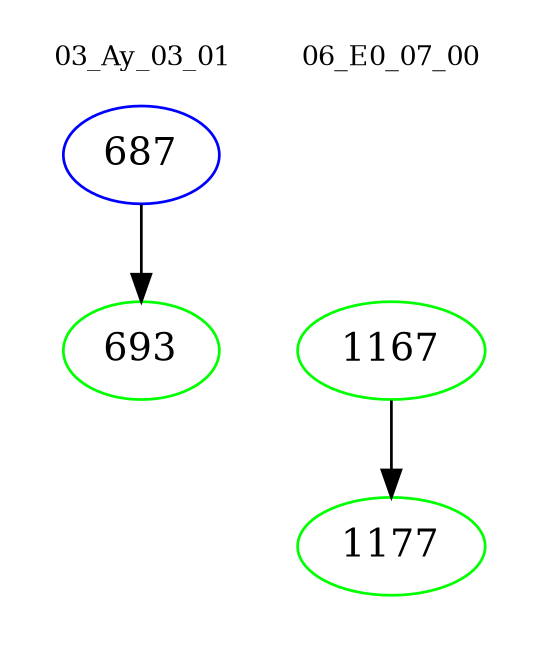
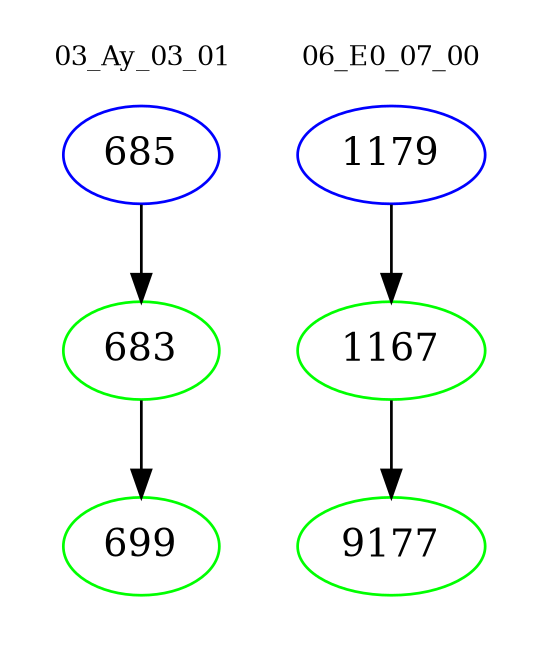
(141, 155) -> (141, 155)
none -> (391, 155)
(141, 351) -> (141, 351)
none -> (141, 546)
(391, 546) -> (391, 546)
